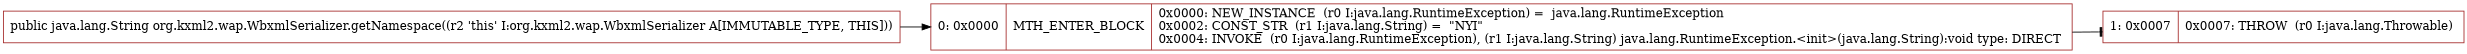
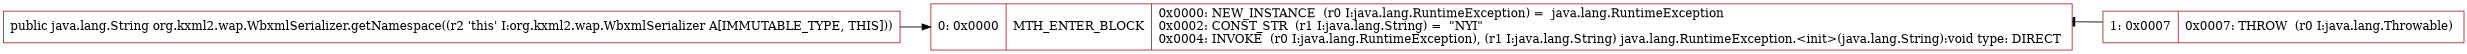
(2085, 32) -> (2090, 22)
